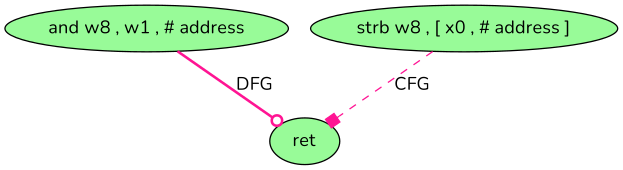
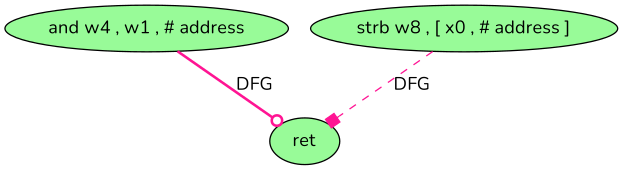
(147, 29) -> (147, 29)
(412, 85) -> (412, 85)
